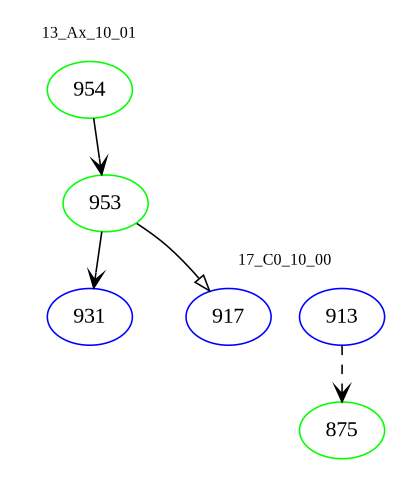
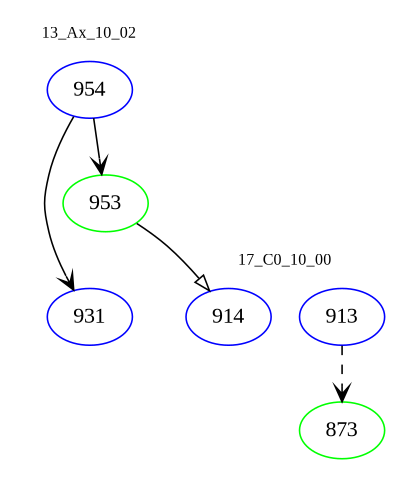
(90, 34) -> (90, 34)
(90, 90) -> (90, 90)
(99, 252) -> (45, 195)
(229, 317) -> (229, 317)
(342, 430) -> (342, 430)
